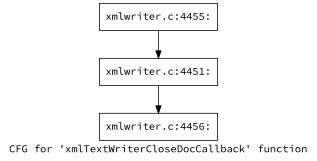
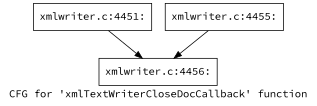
(158, 41) -> (194, 42)
